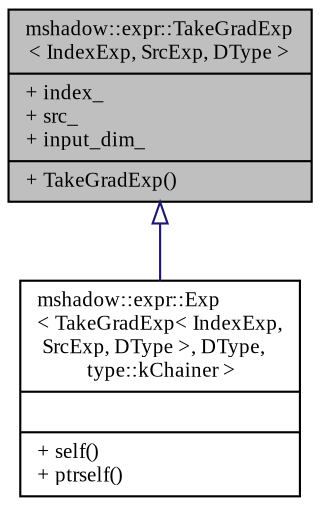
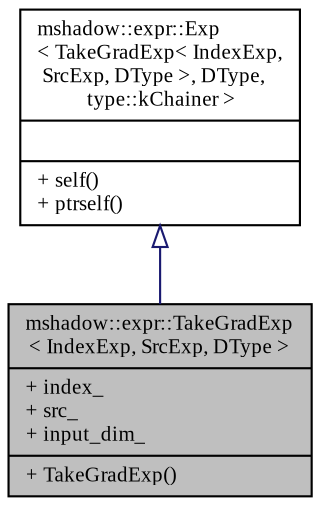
(160, 252) -> (160, 276)
